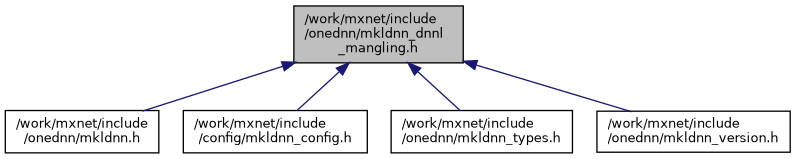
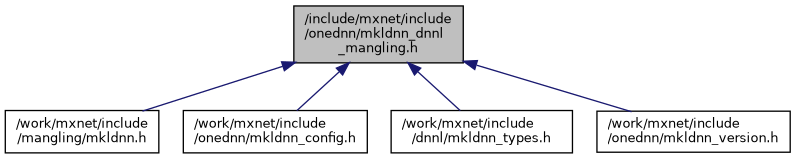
(379, 34) -> (379, 34)
(82, 132) -> (82, 132)
(275, 132) -> (275, 132)
(482, 132) -> (482, 132)
